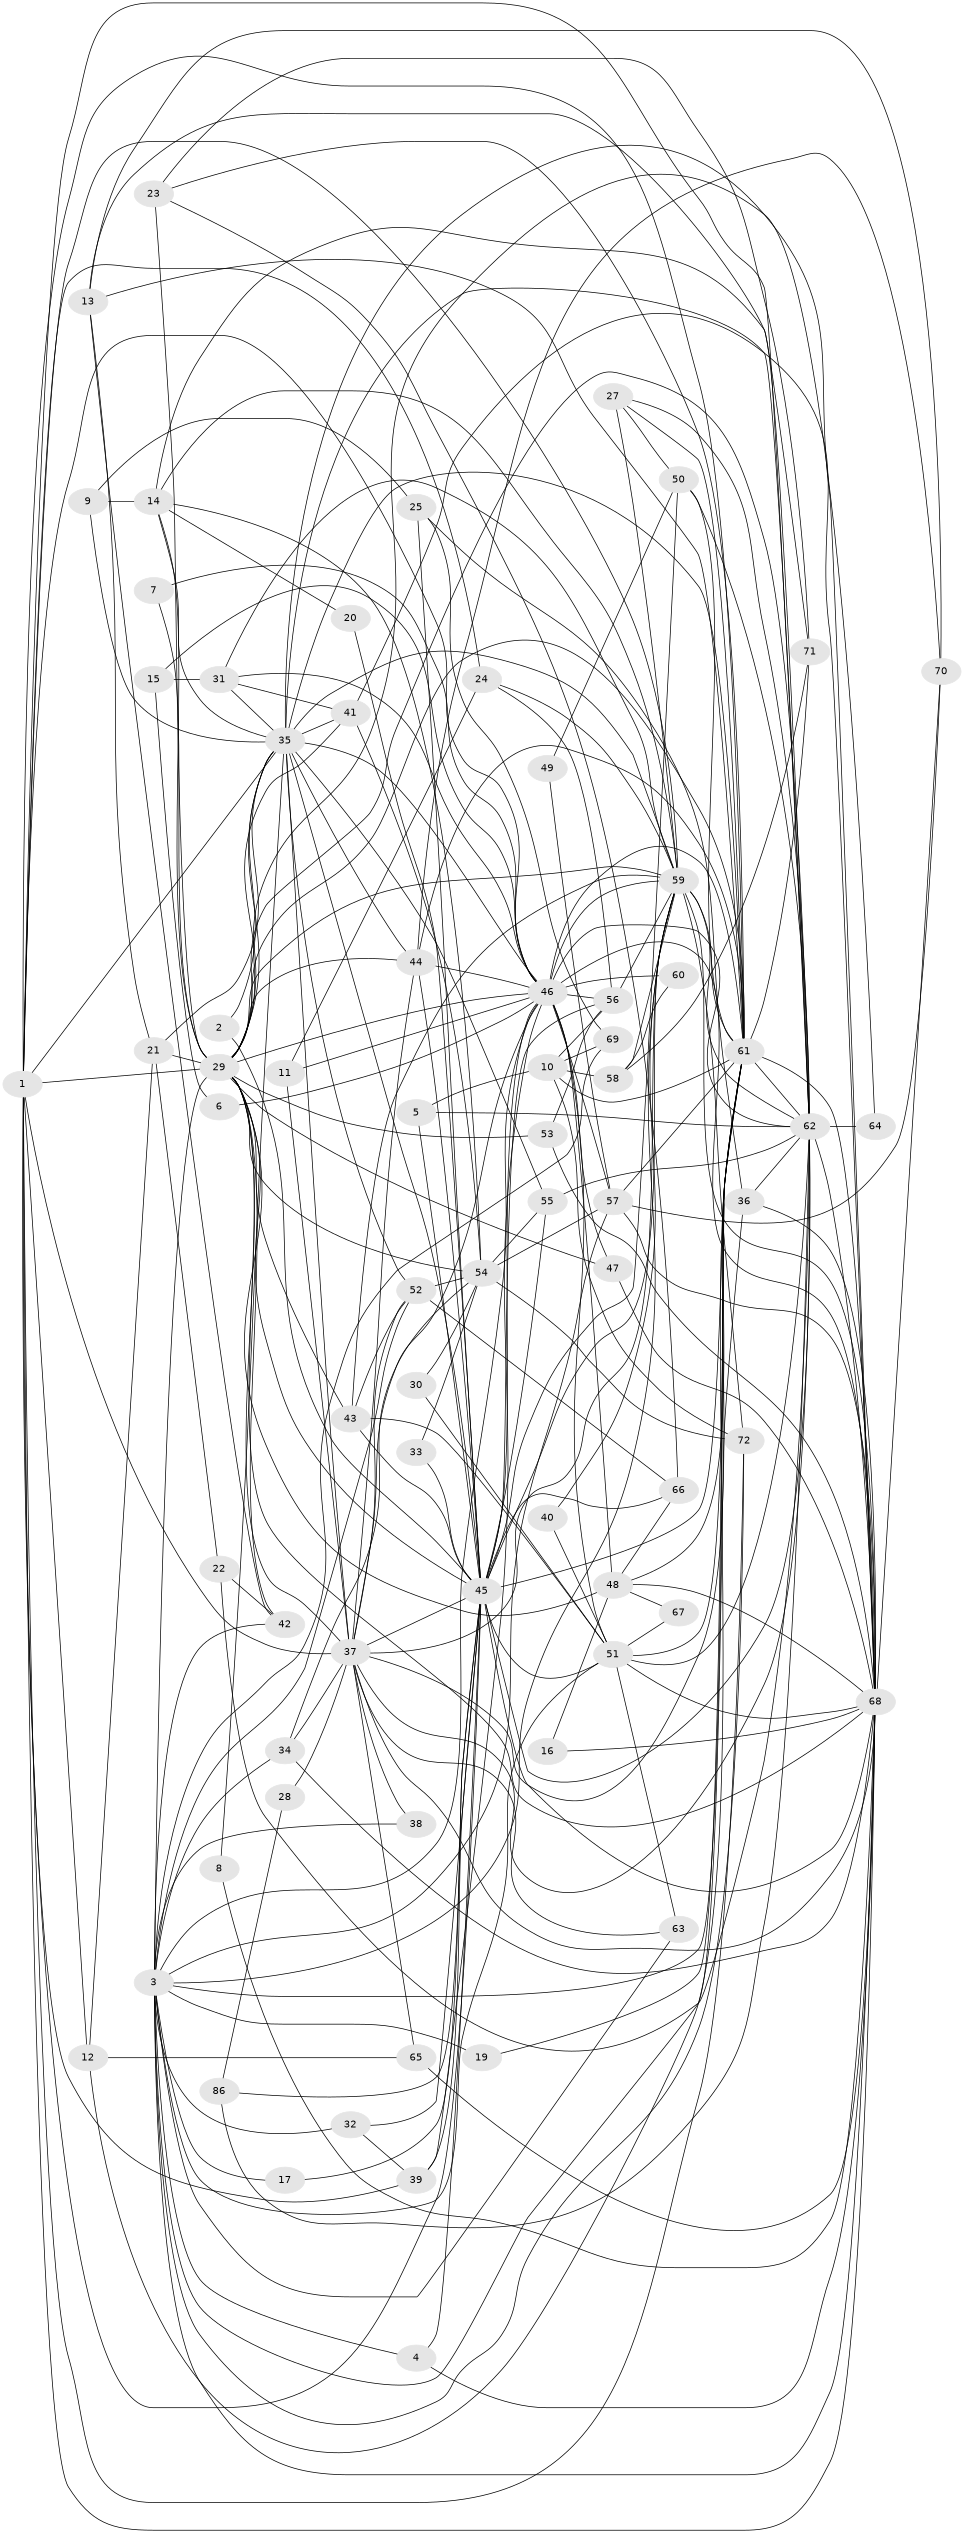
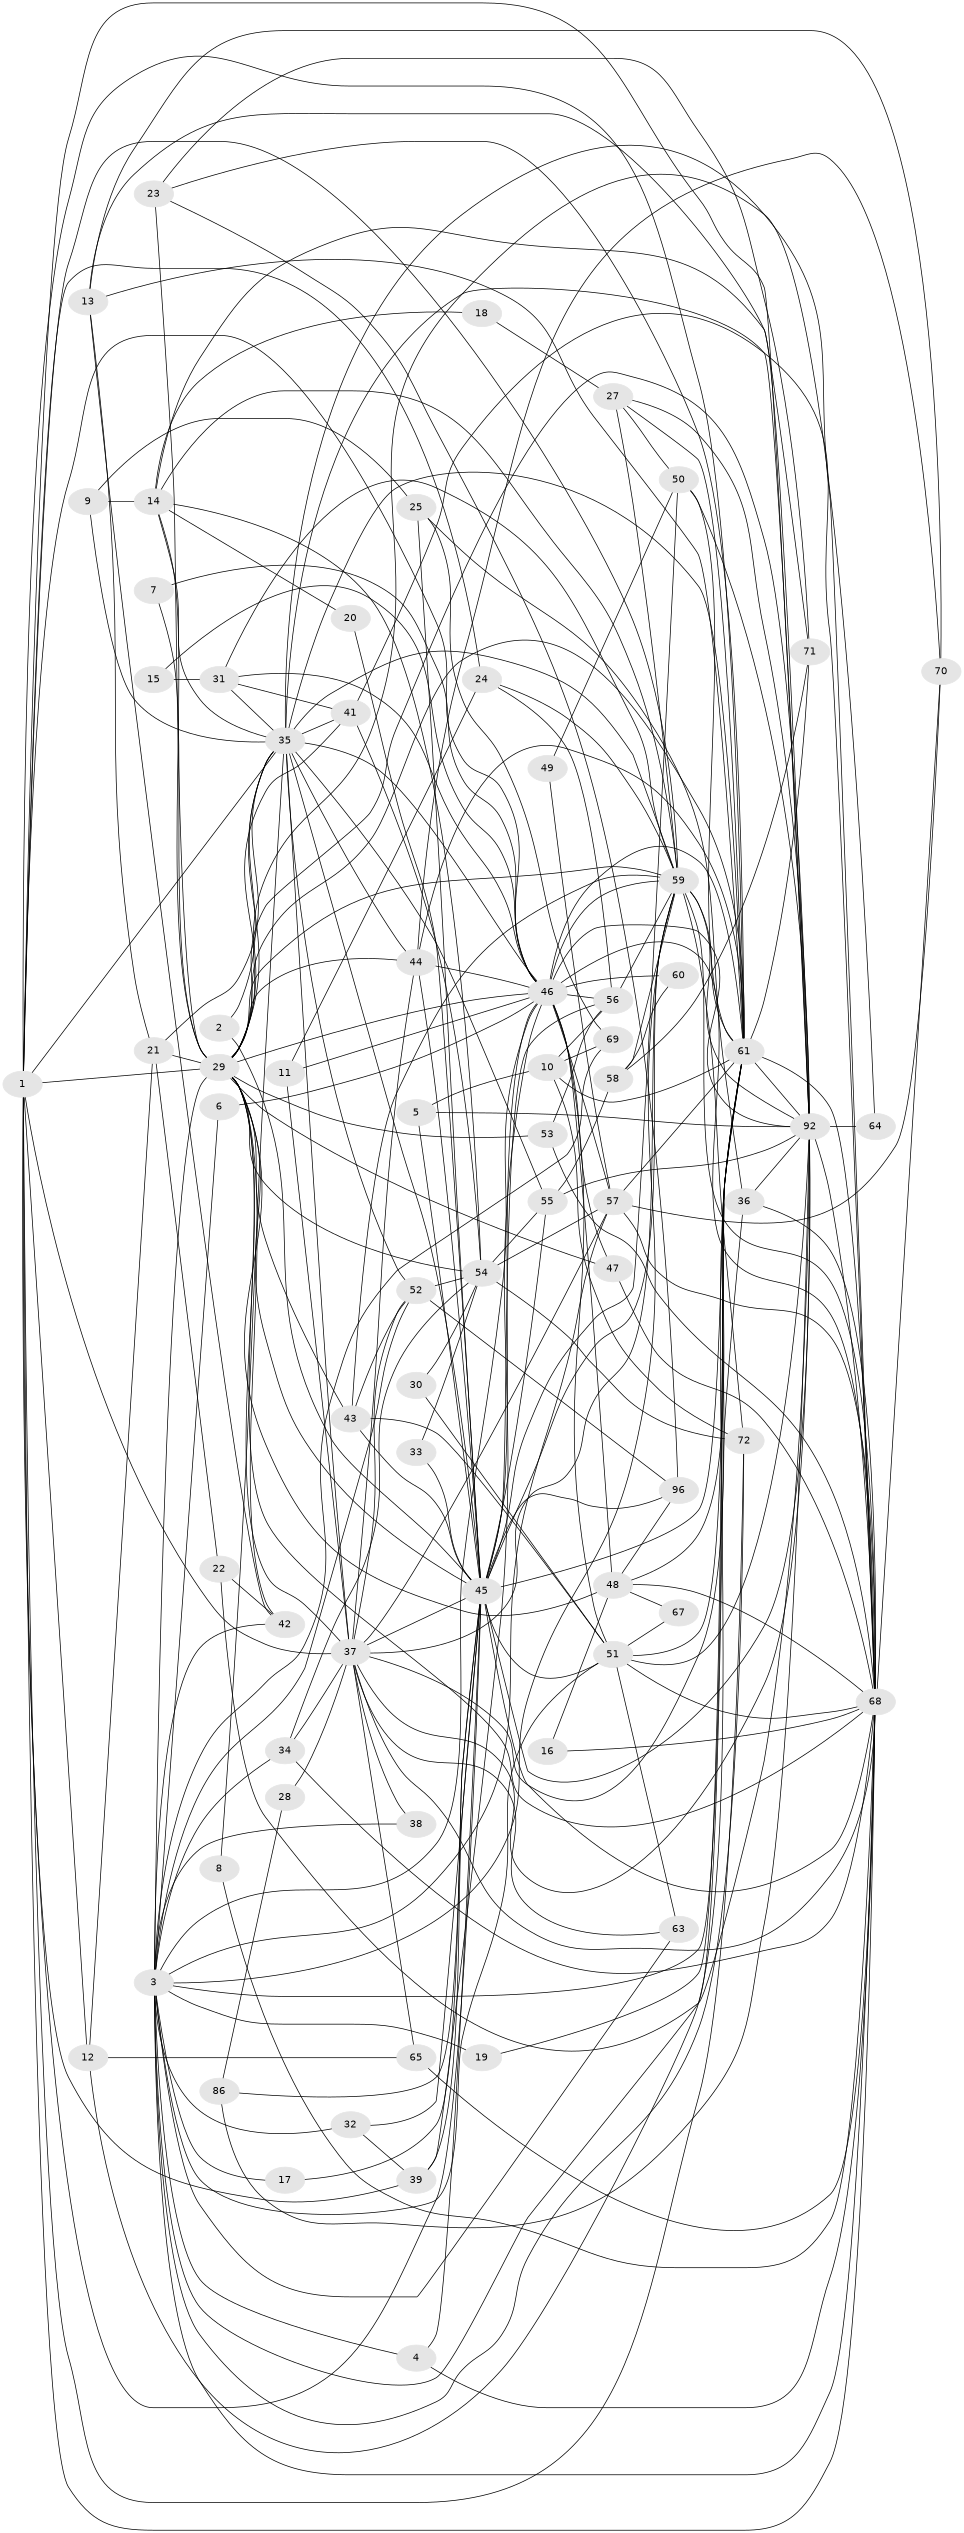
none -> (482, 314)
(173, 897) -> (187, 1545)
(580, 1073) -> (586, 1143)
(810, 1127) -> (810, 1127)
(469, 1227) -> (493, 1433)
(679, 1490) -> (679, 1490)
(548, 1518) -> none
